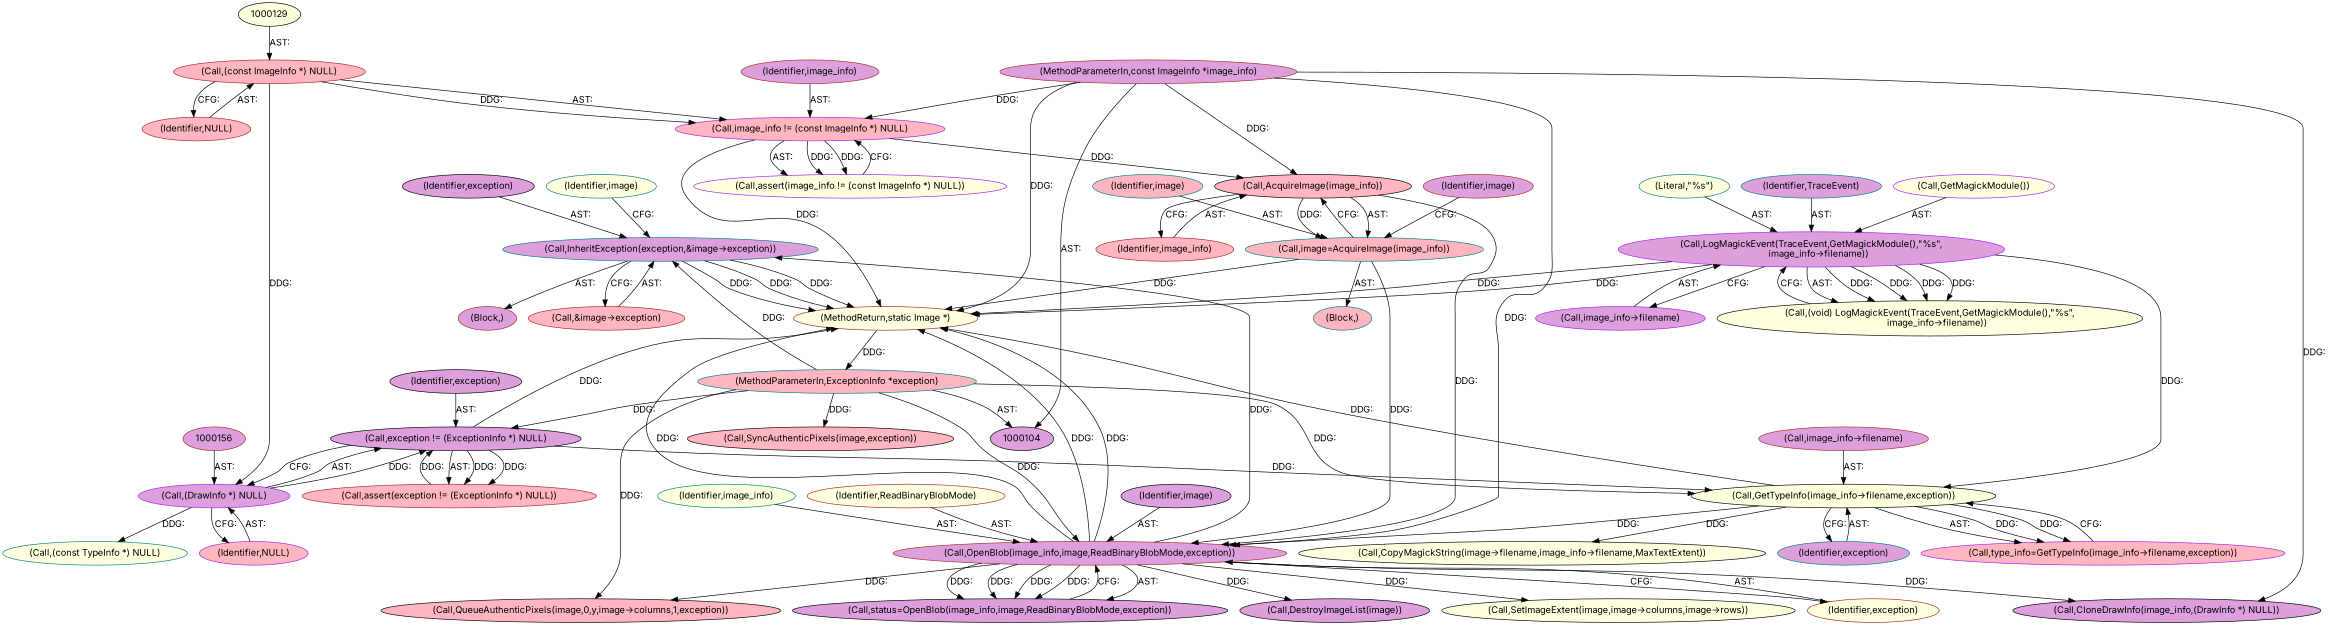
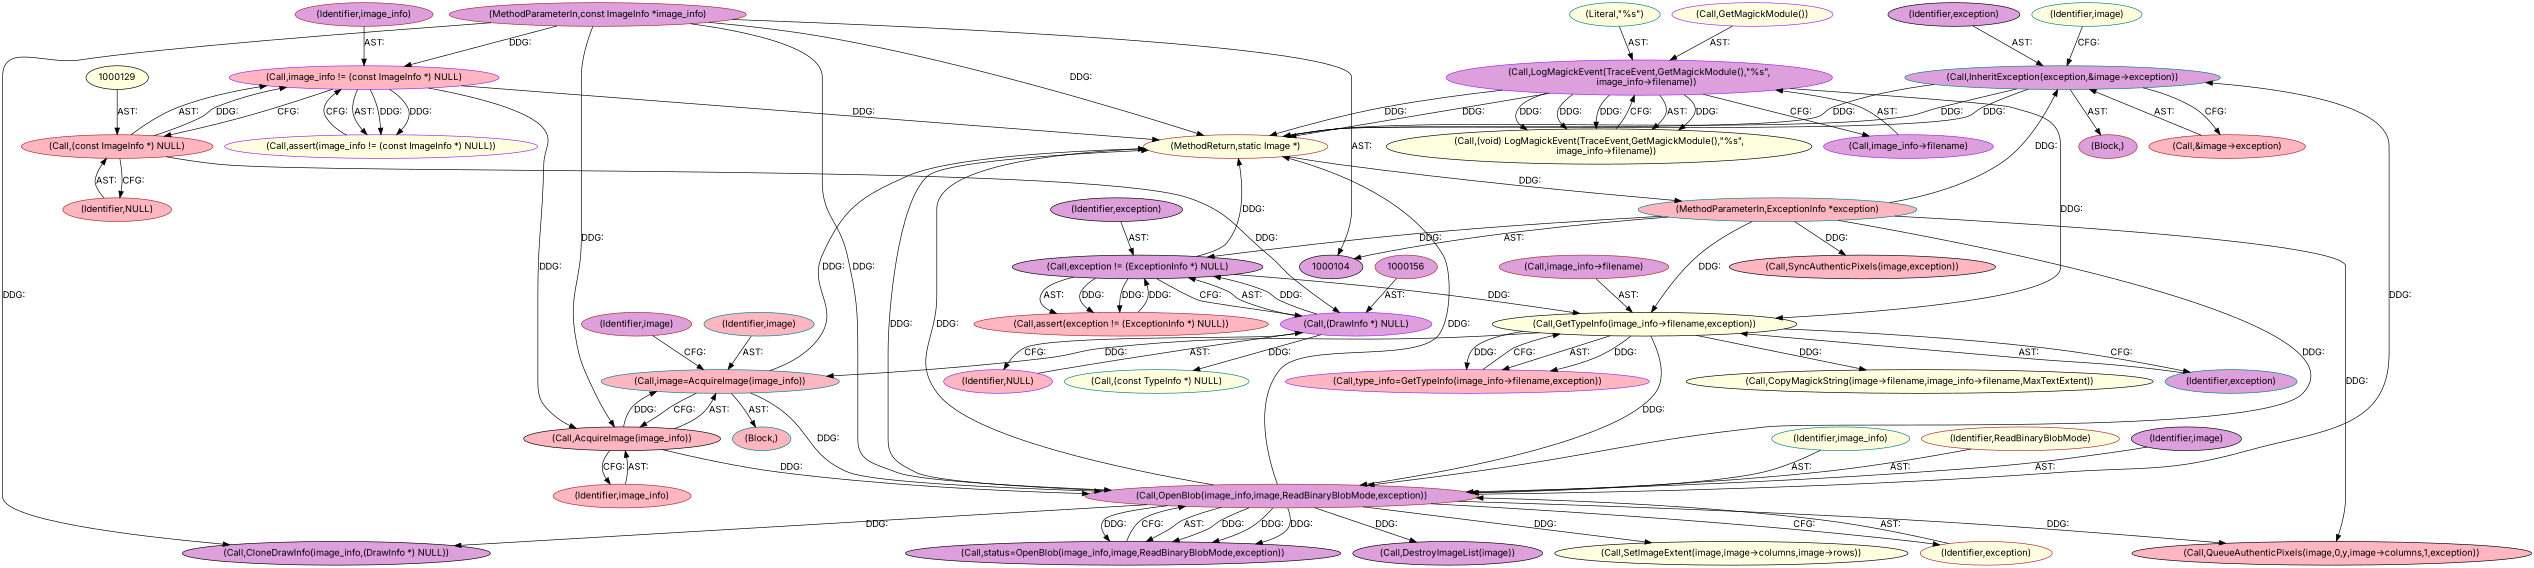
none -> (252, 115)
(1811, 186) -> none
(1359, 417) -> (1168, 342)
